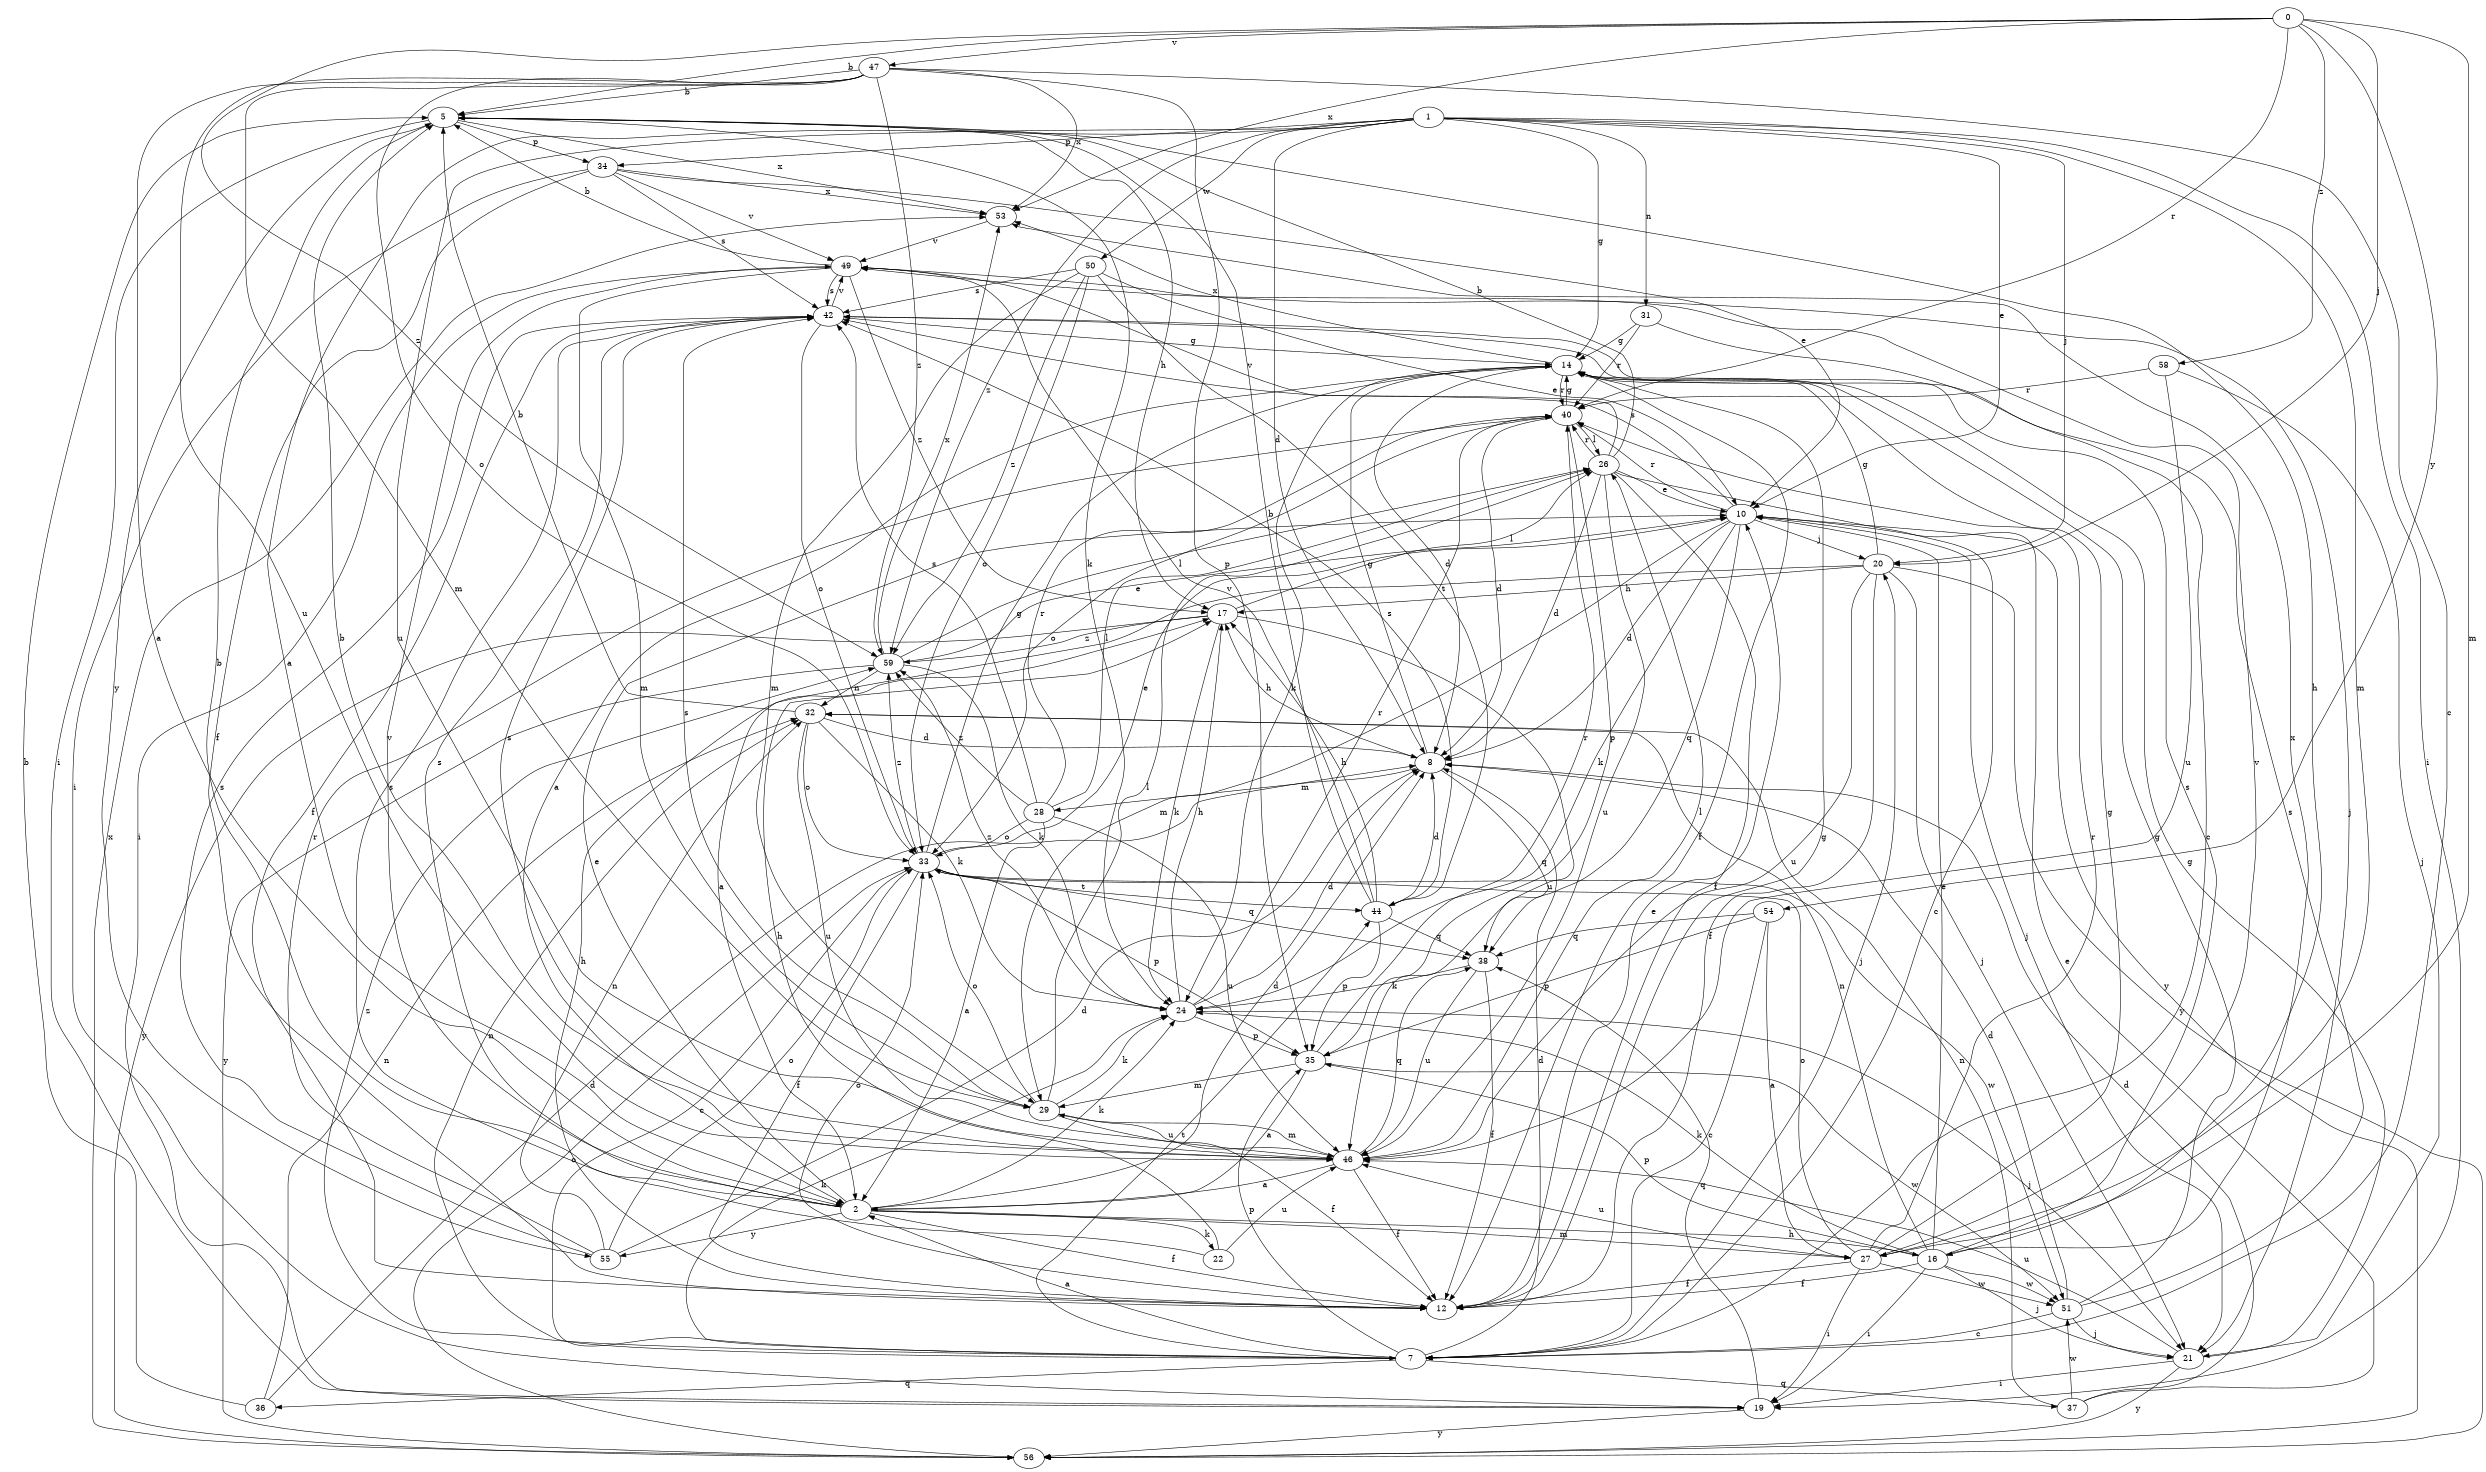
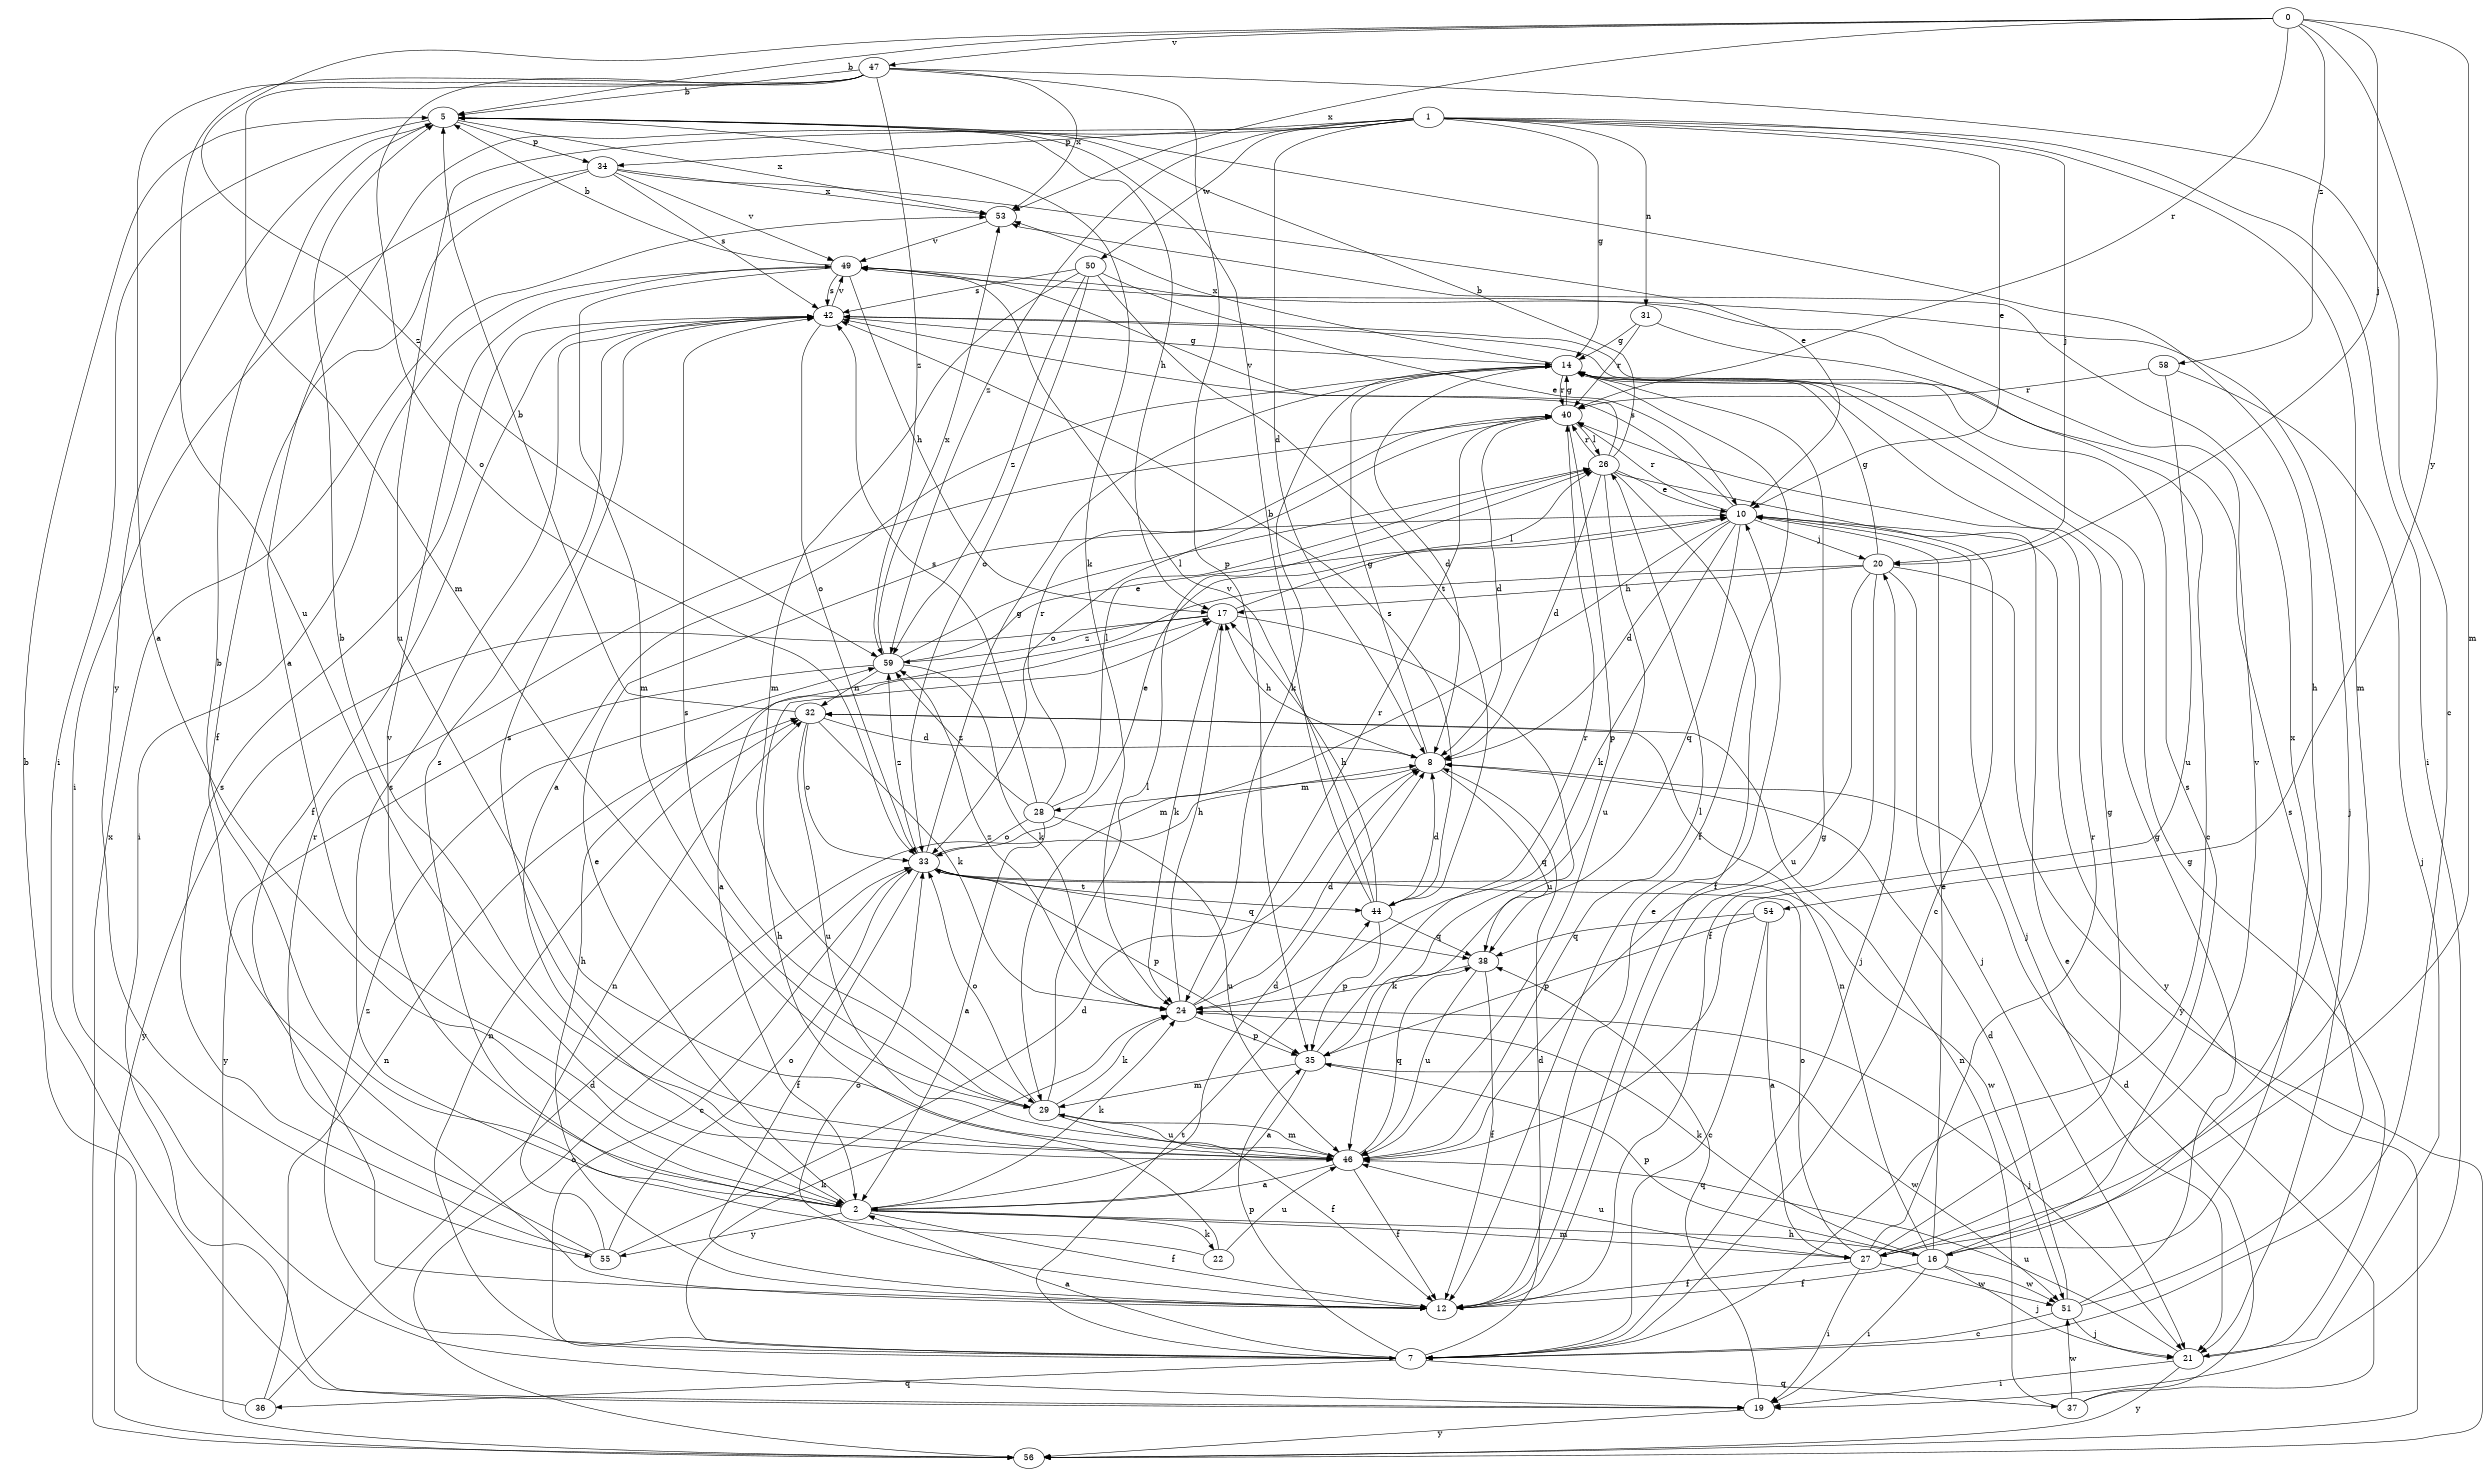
(920, 440) -> (920, 440)
